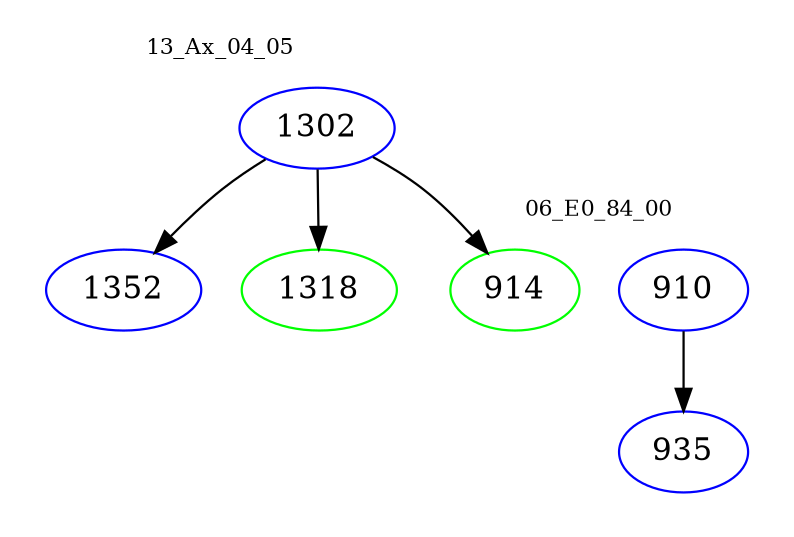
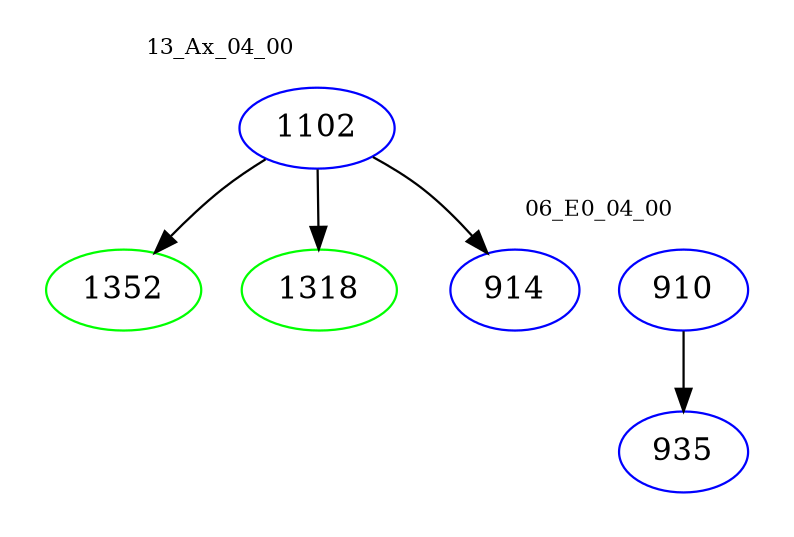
(220, 48) -> (220, 48)
(317, 128) -> (317, 128)
(599, 210) -> (599, 210)
(124, 290) -> (124, 290)
(515, 290) -> (515, 290)
